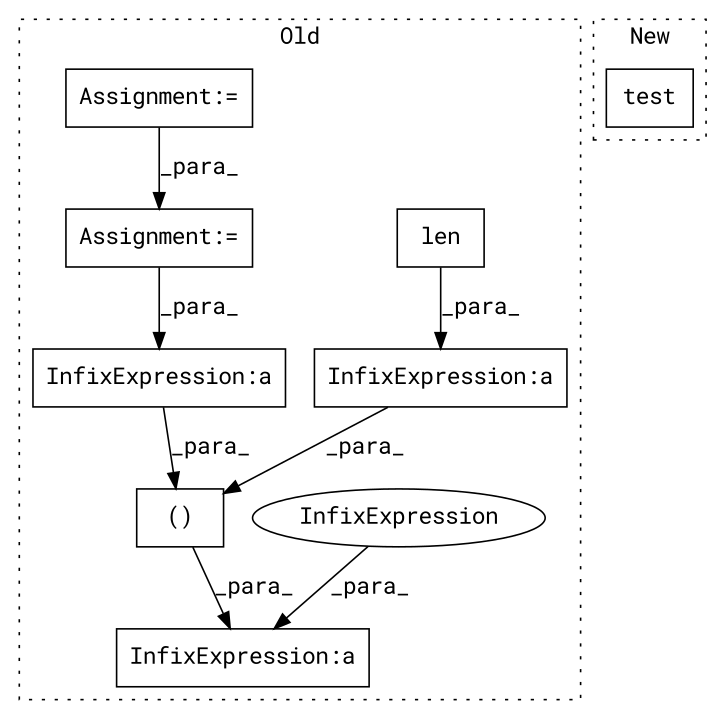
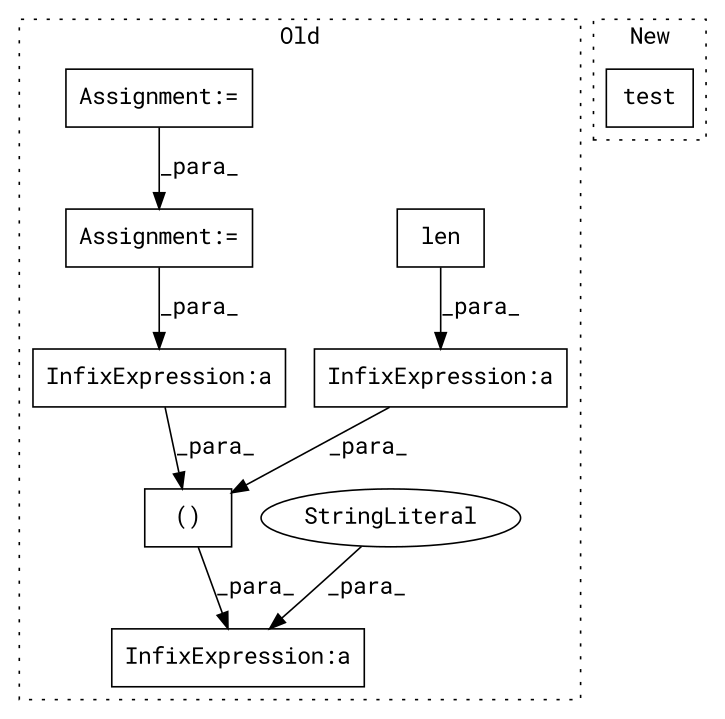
(399, 518) -> (391, 518)
